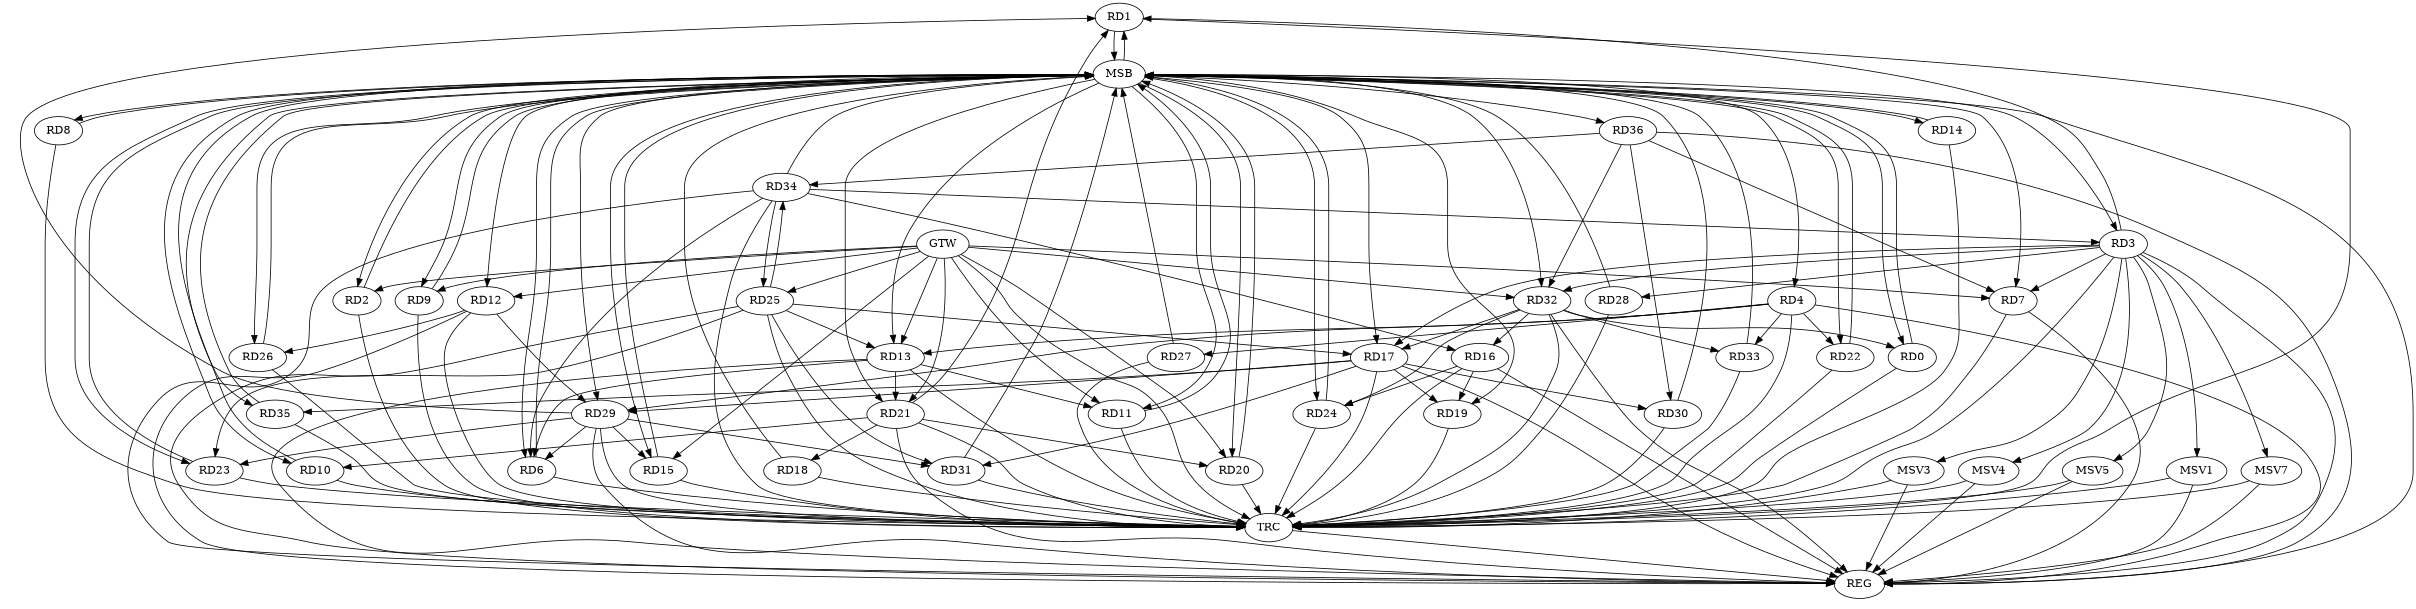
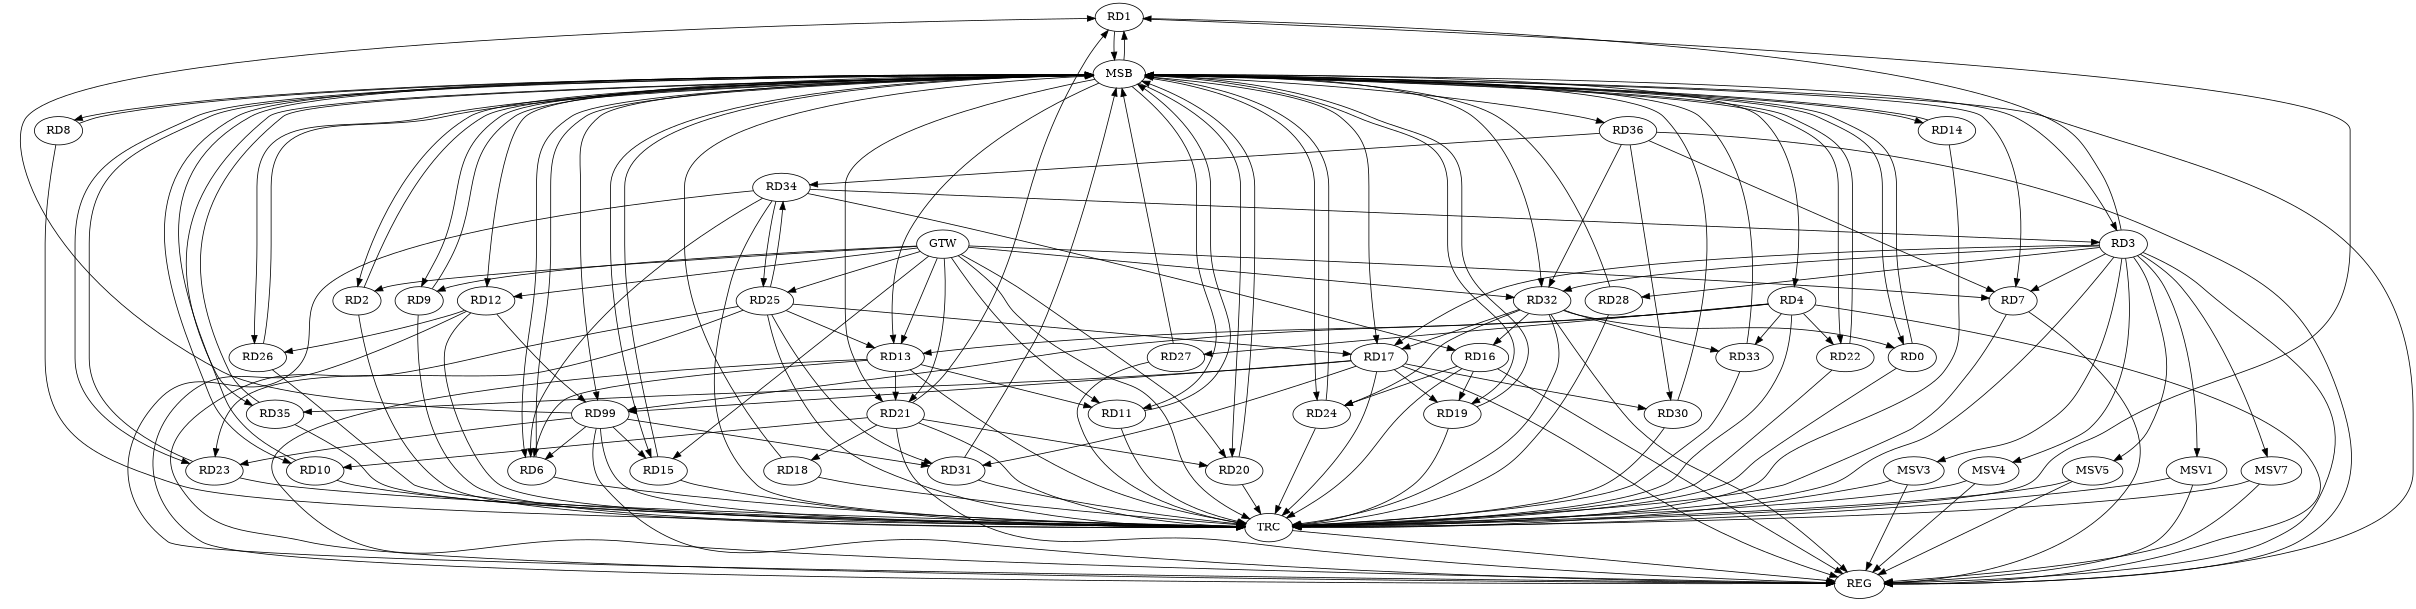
(865, 105) -> (1448, 150)
(600, 414) -> (600, 414)
